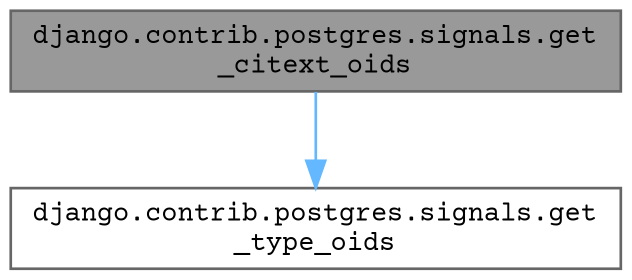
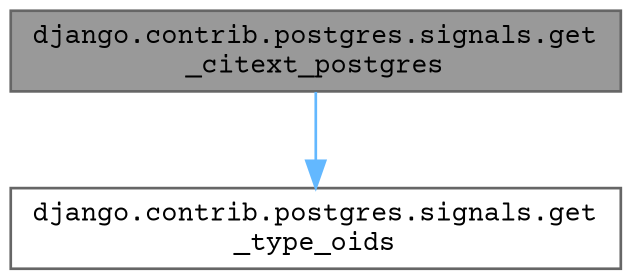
(316, 51) -> (316, 51)
